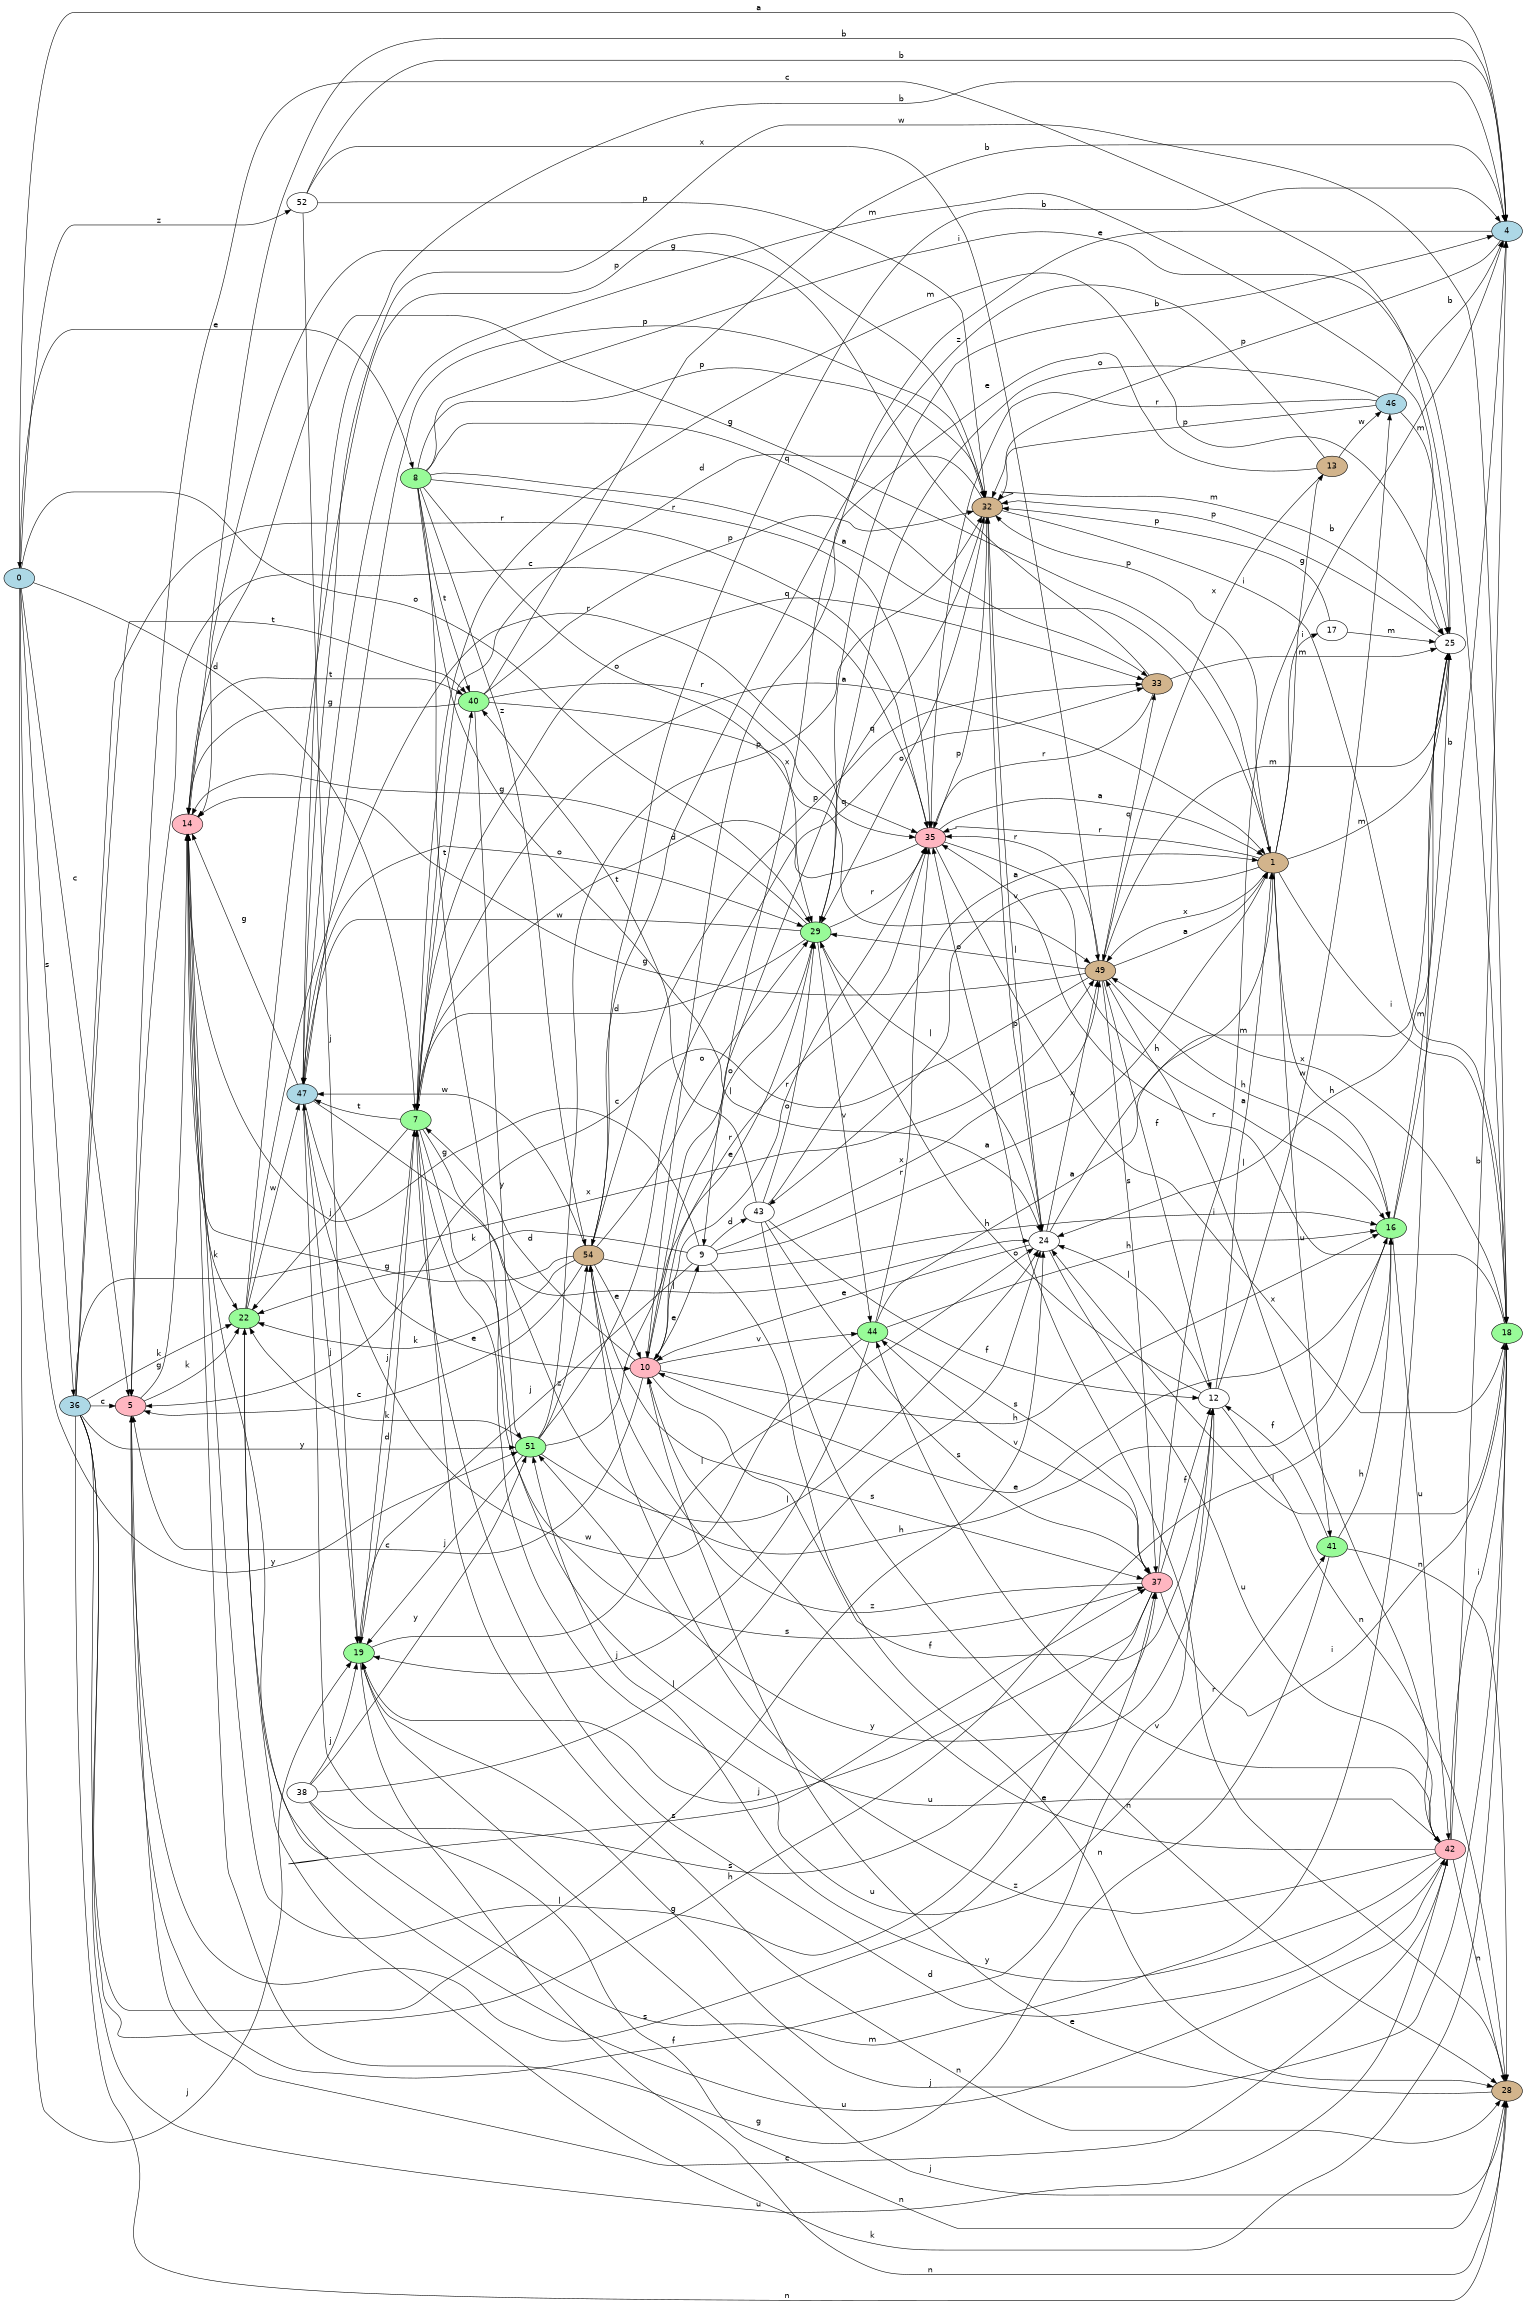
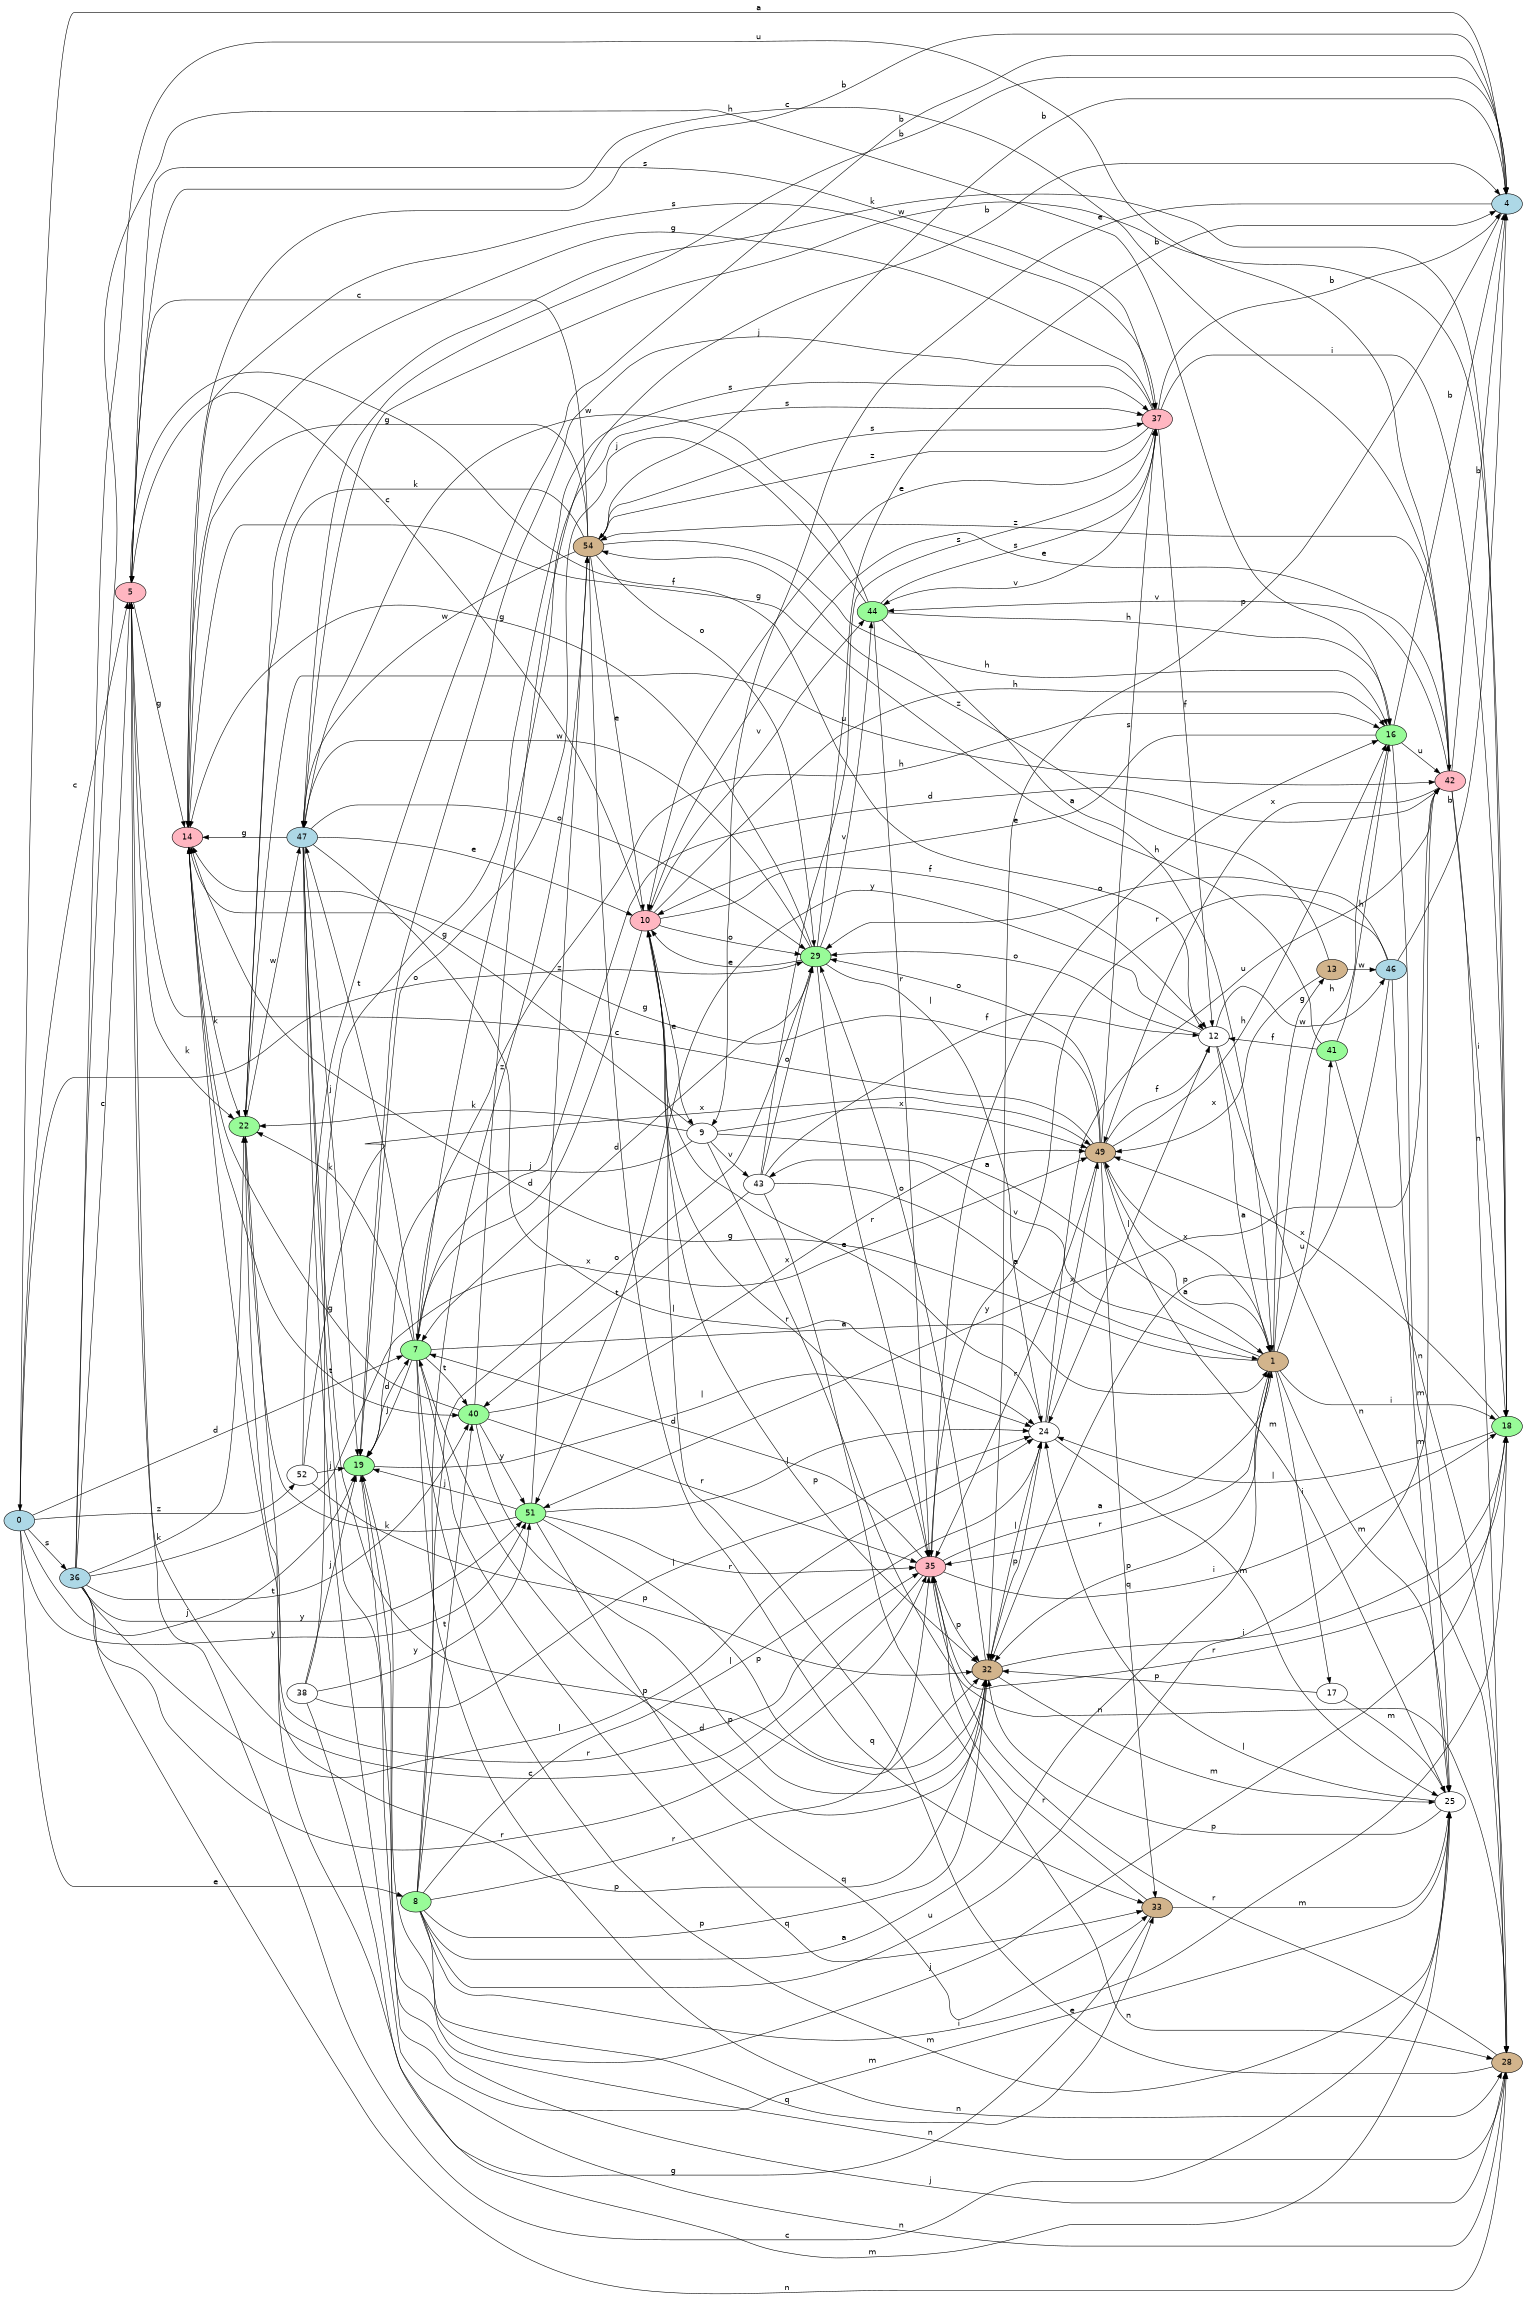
(800, 650) -> (819, 565)
(331, 1213) -> (331, 1168)
(731, 1222) -> (731, 1155)
(760, 1783) -> none
